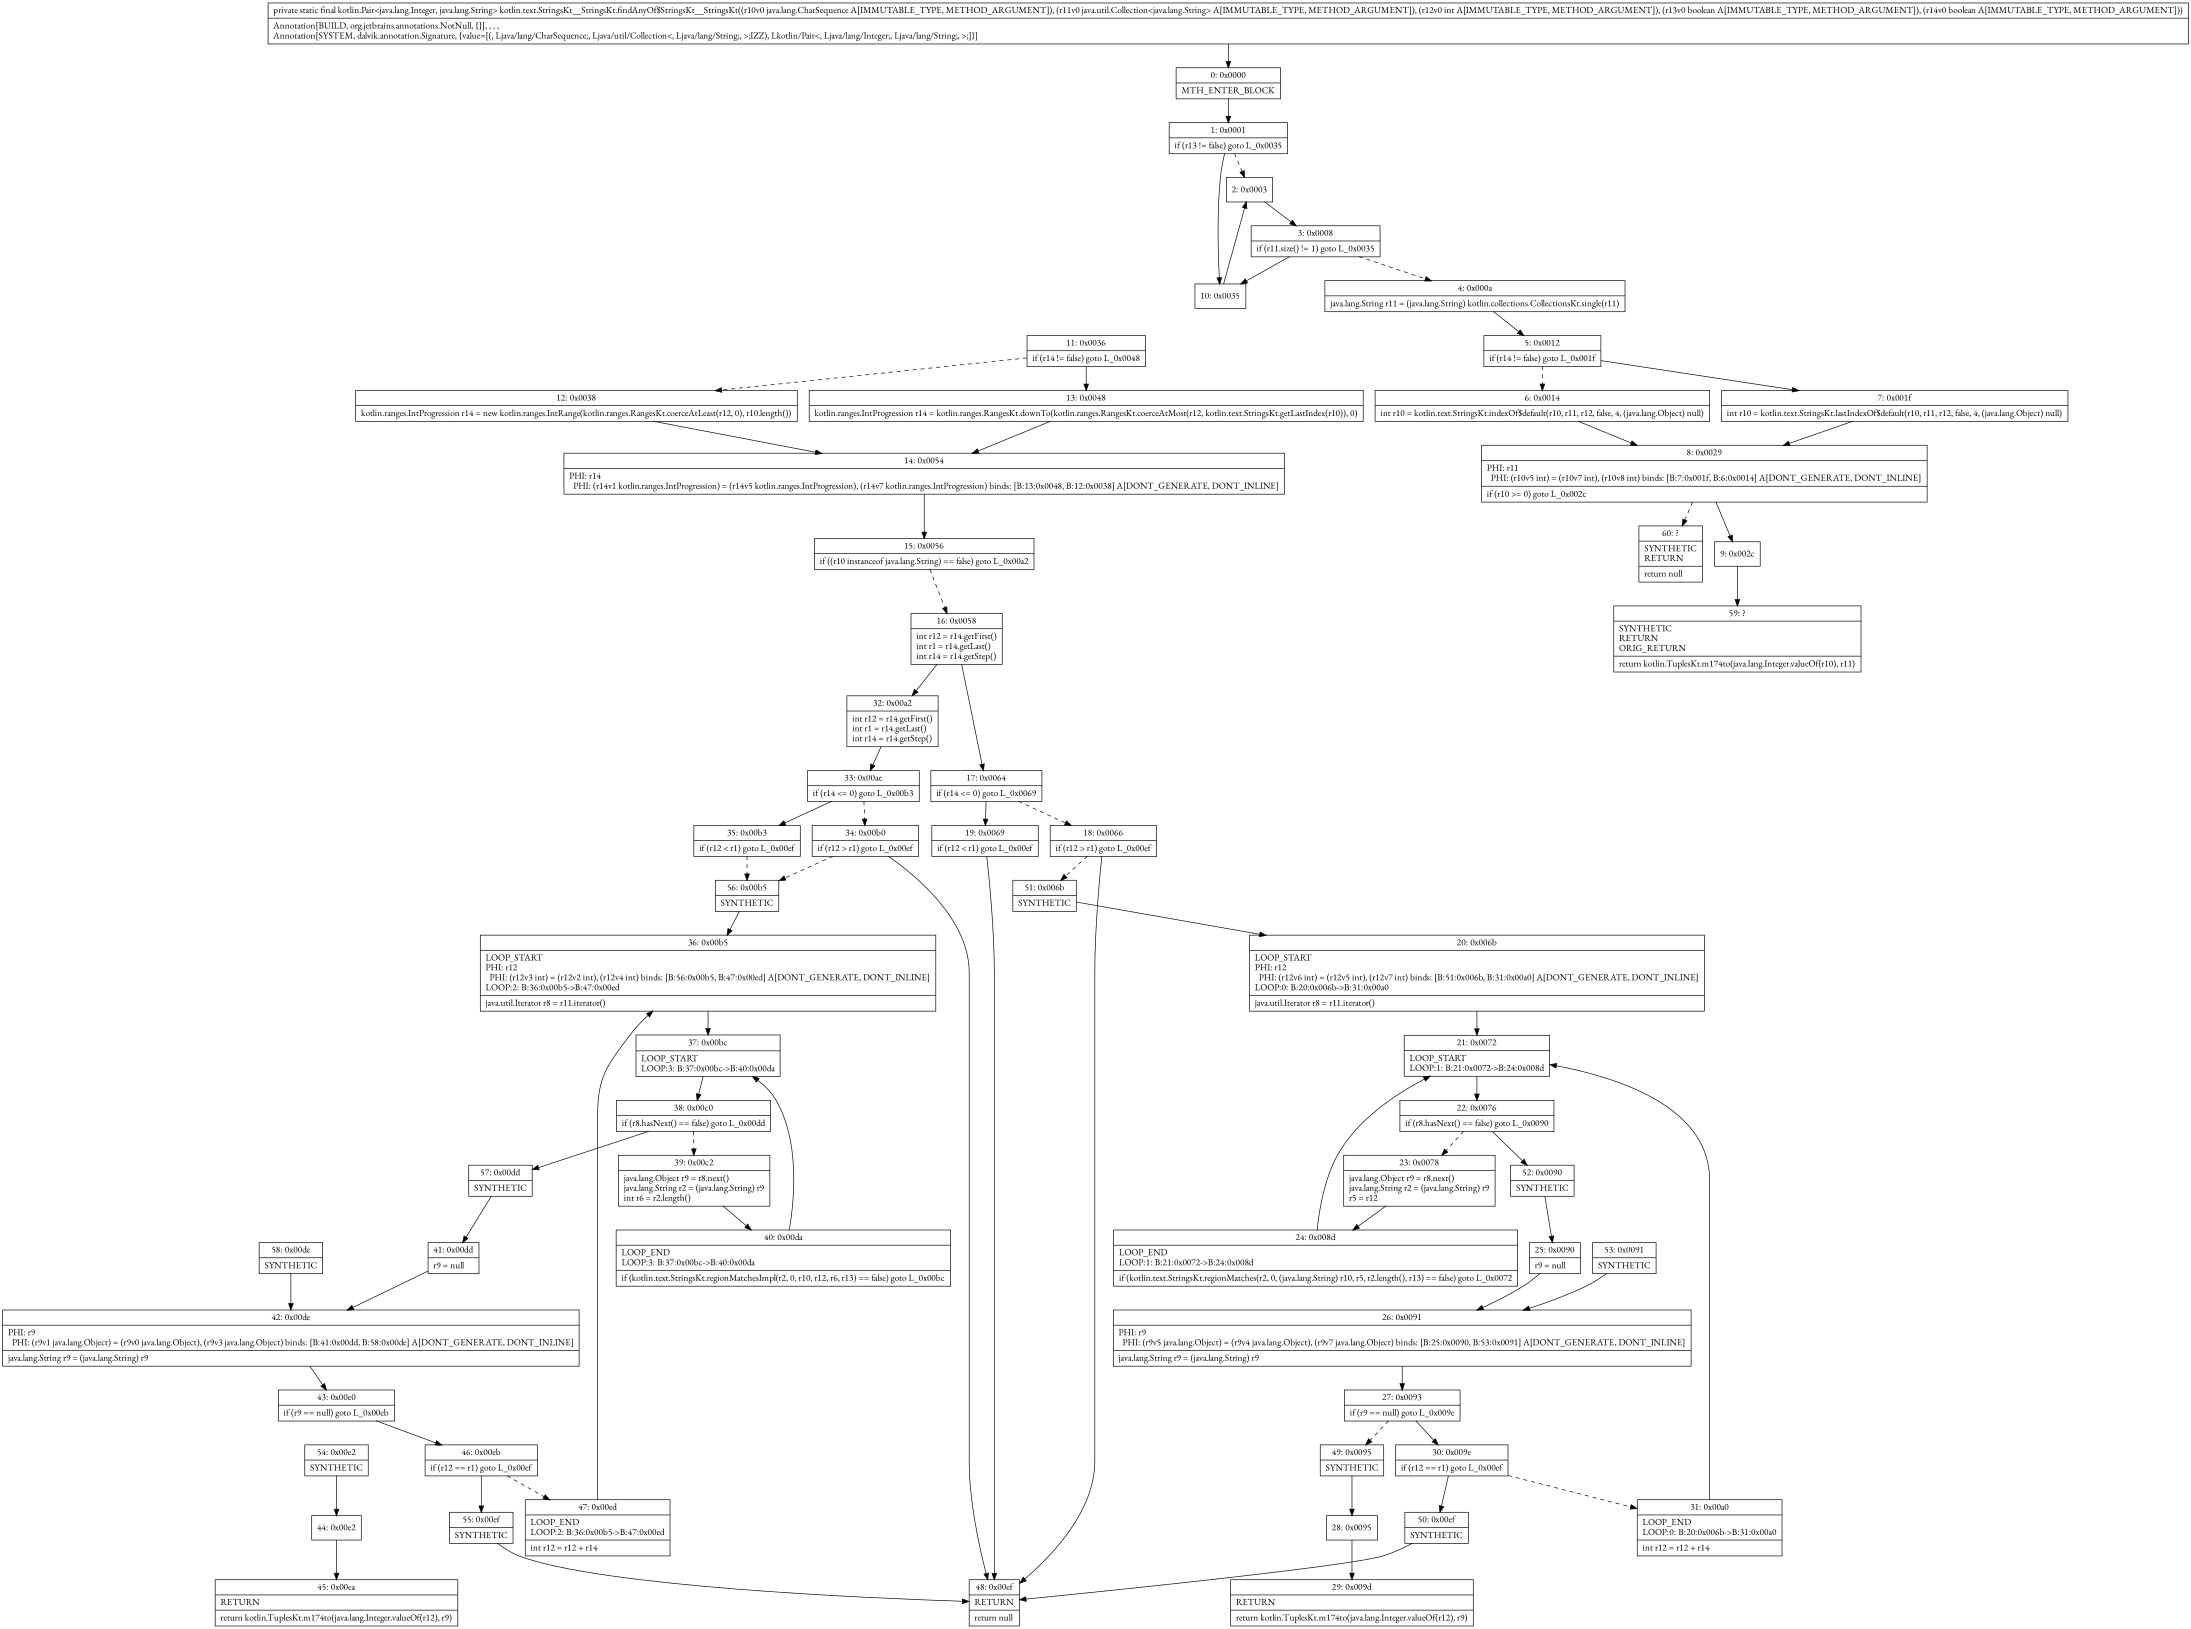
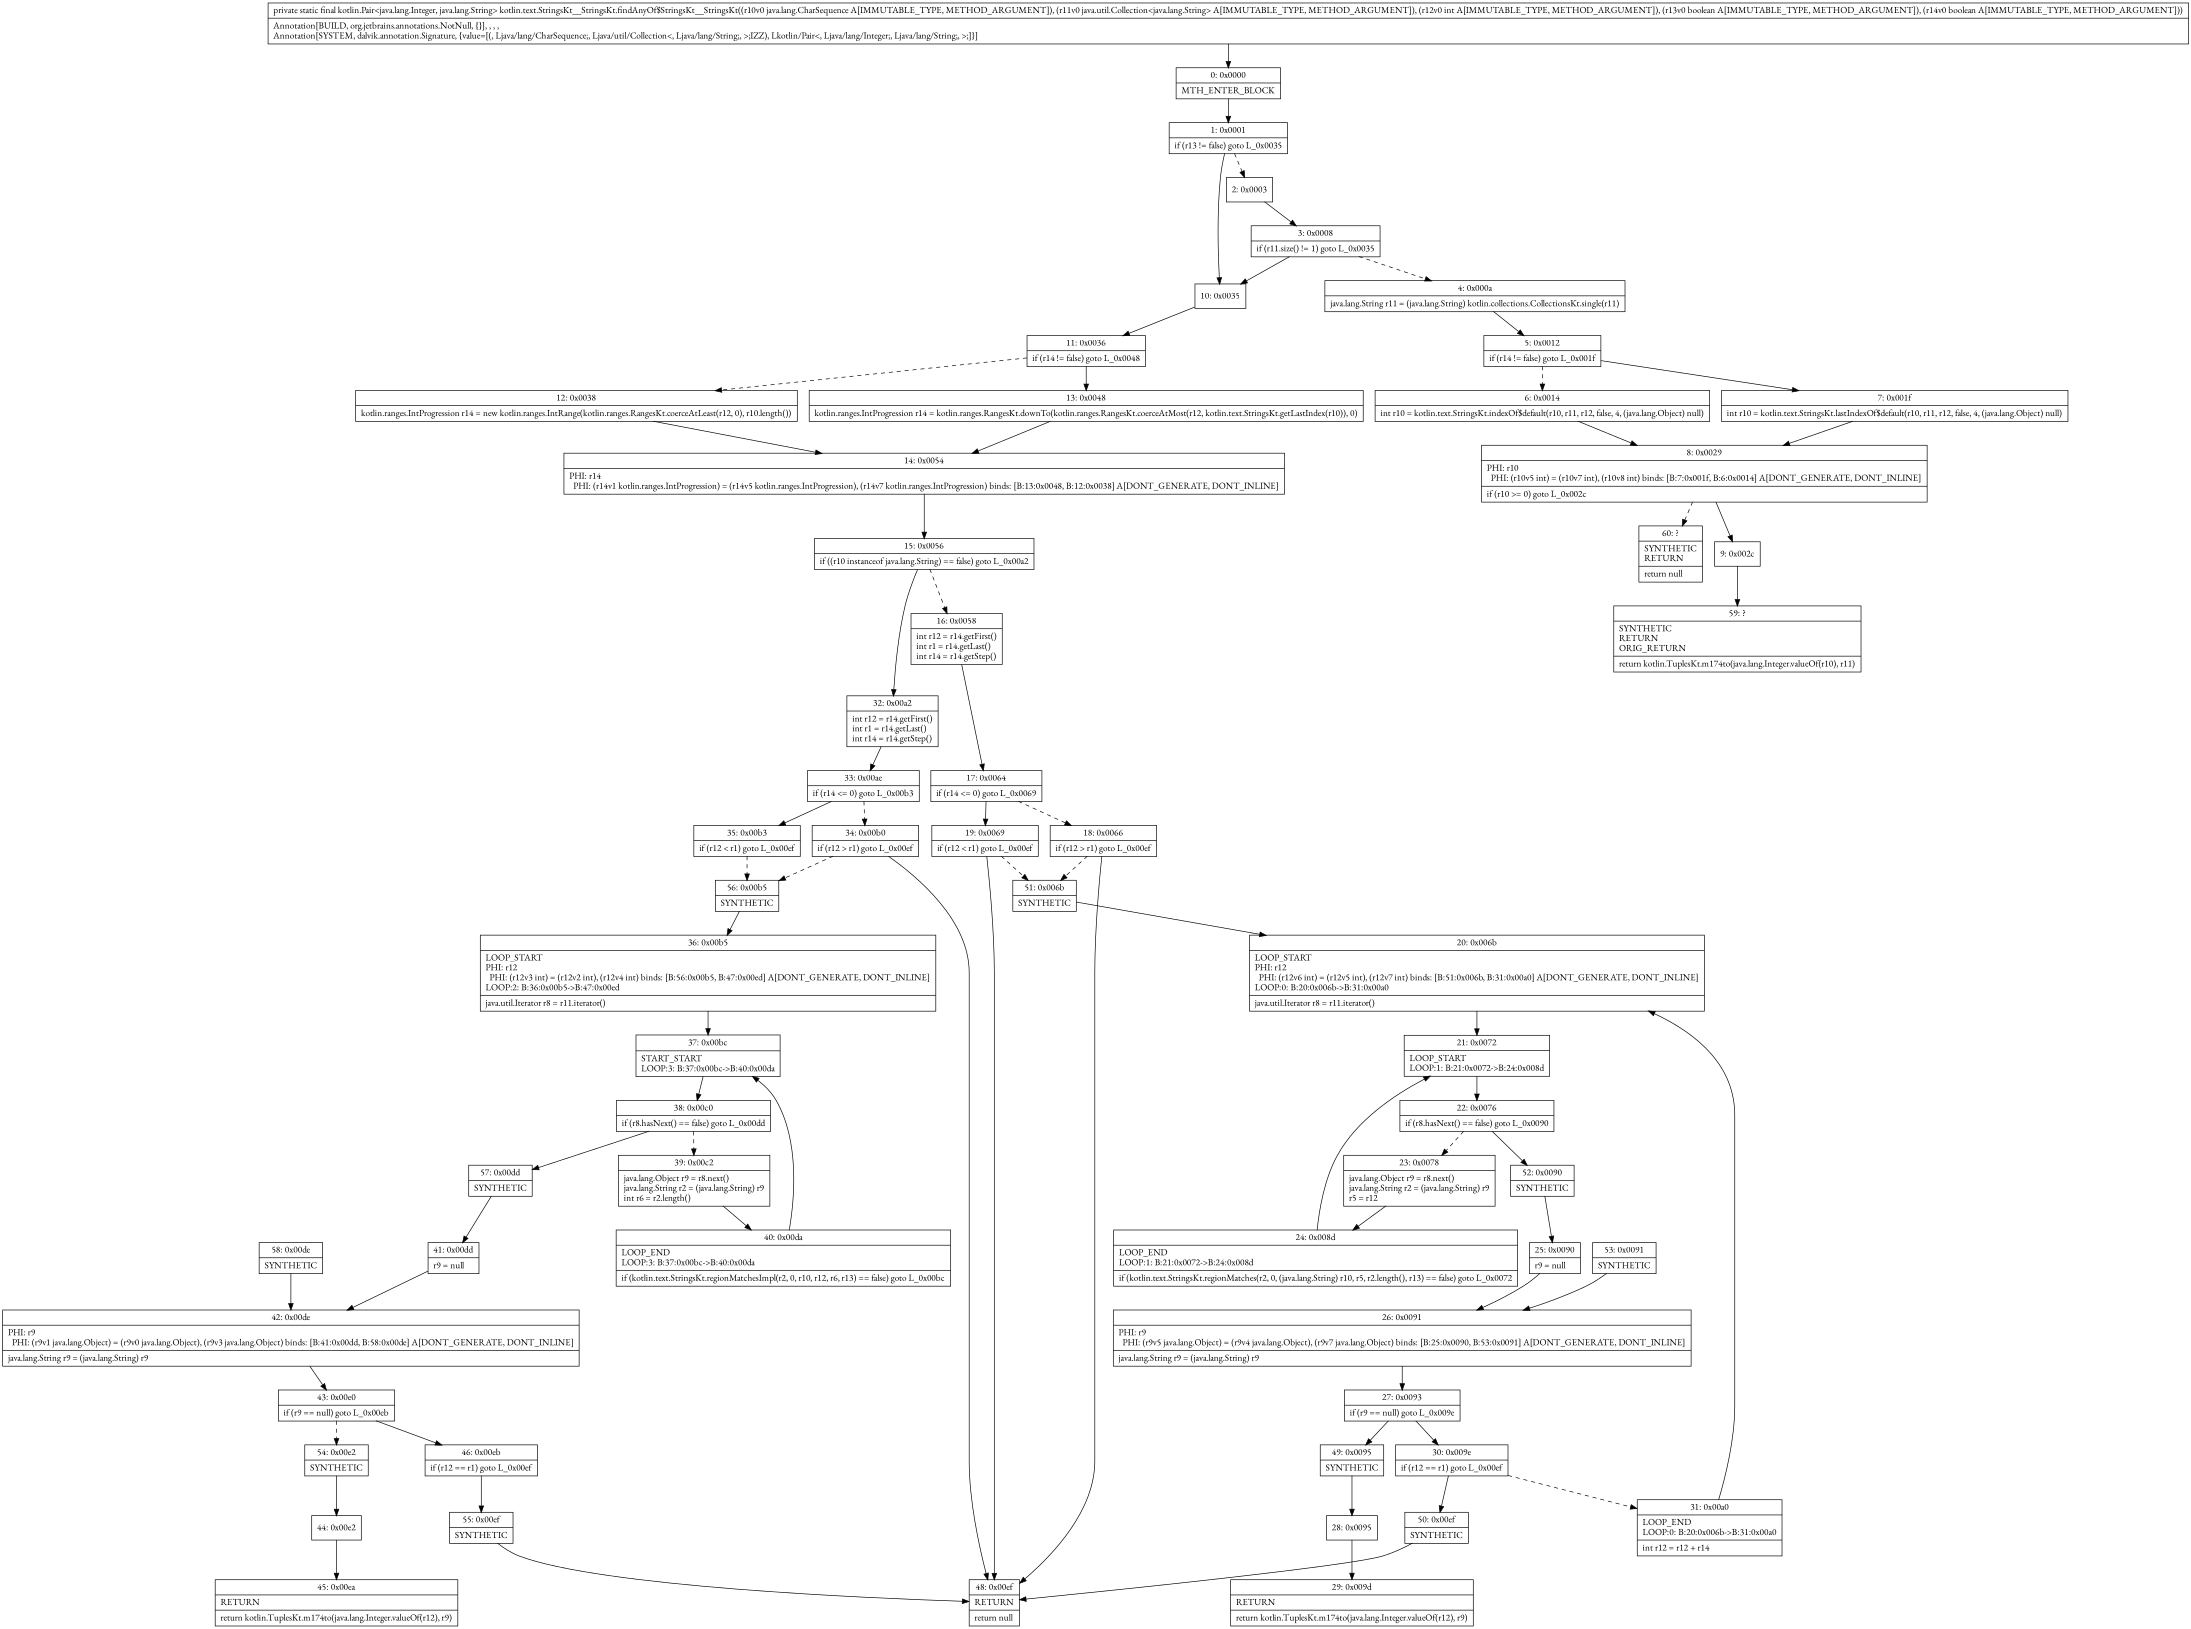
(1234, 246) -> (1162, 320)
(1504, 468) -> (1504, 468)
(927, 677) -> (901, 628)
none -> (1012, 866)
(670, 1058) -> (672, 1058)
(1710, 1237) -> (1735, 1240)
none -> (337, 1430)
(1379, 1430) -> (1379, 1430)
(598, 1528) -> none
